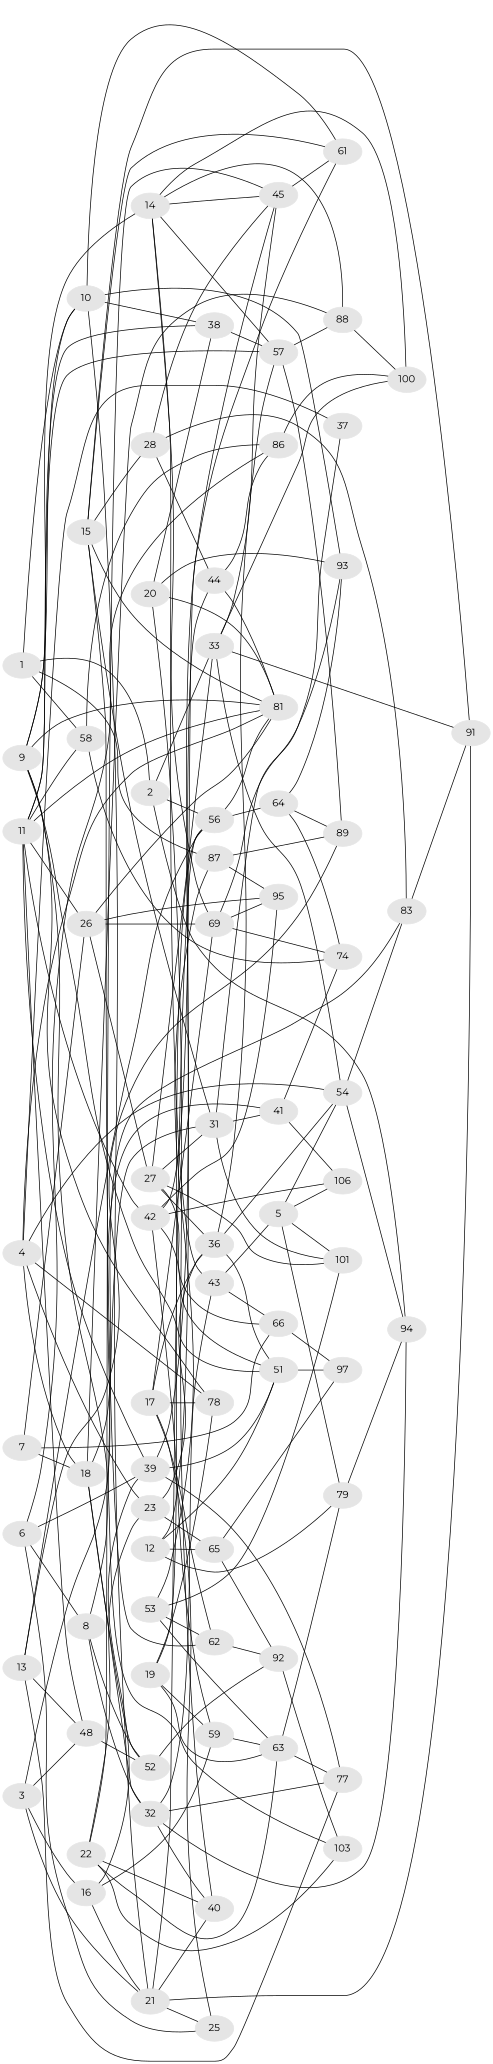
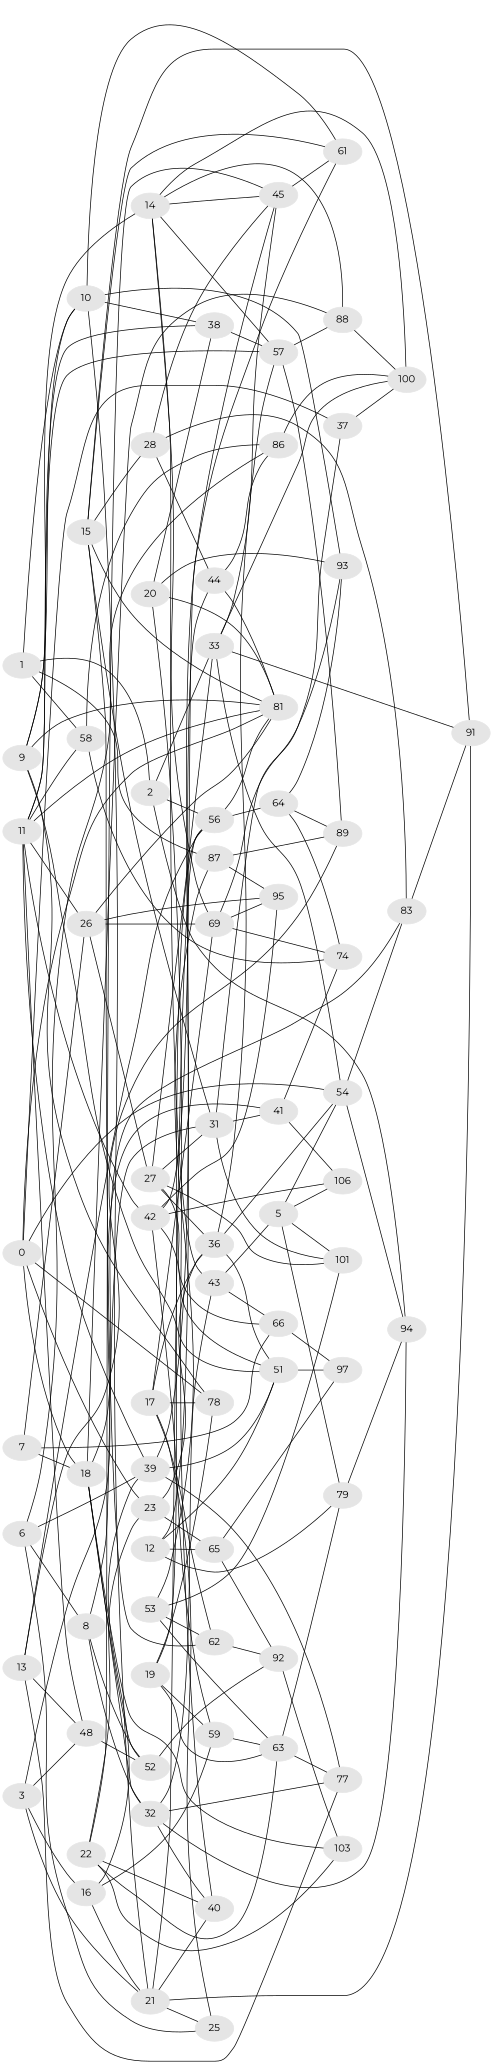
none -> (375, 403)
(22, 1253) -> (22, 1253)
(86, 1357) -> (136, 1724)
